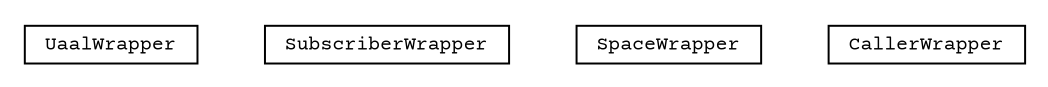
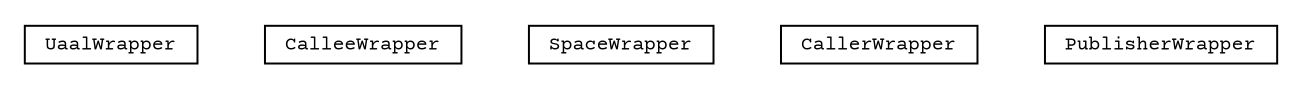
none -> (362, 44)
(386, 44) -> none
none -> (1160, 44)
